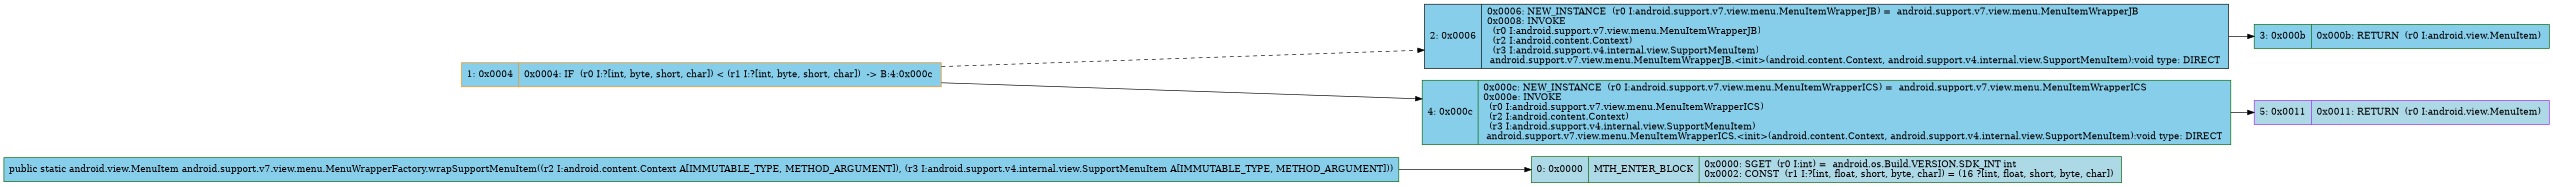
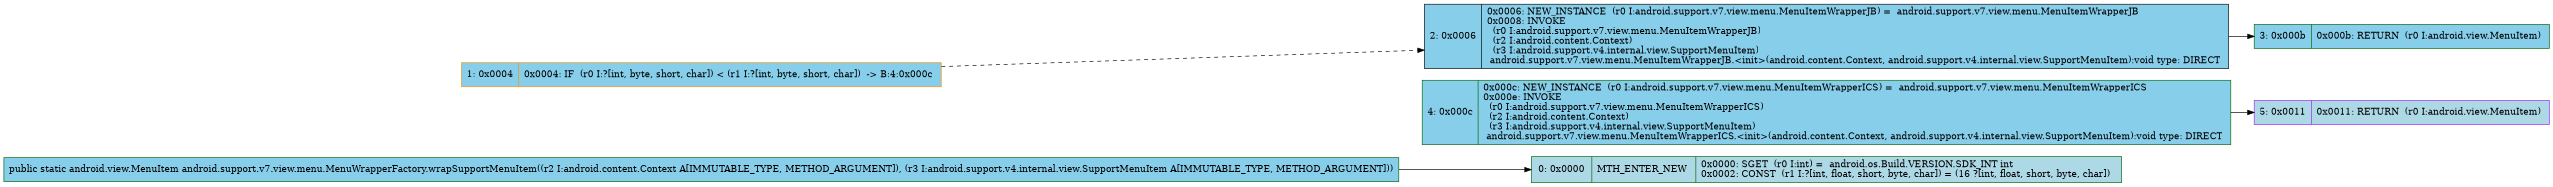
(1178, 91) -> none
(1644, 169) -> (1642, 169)
